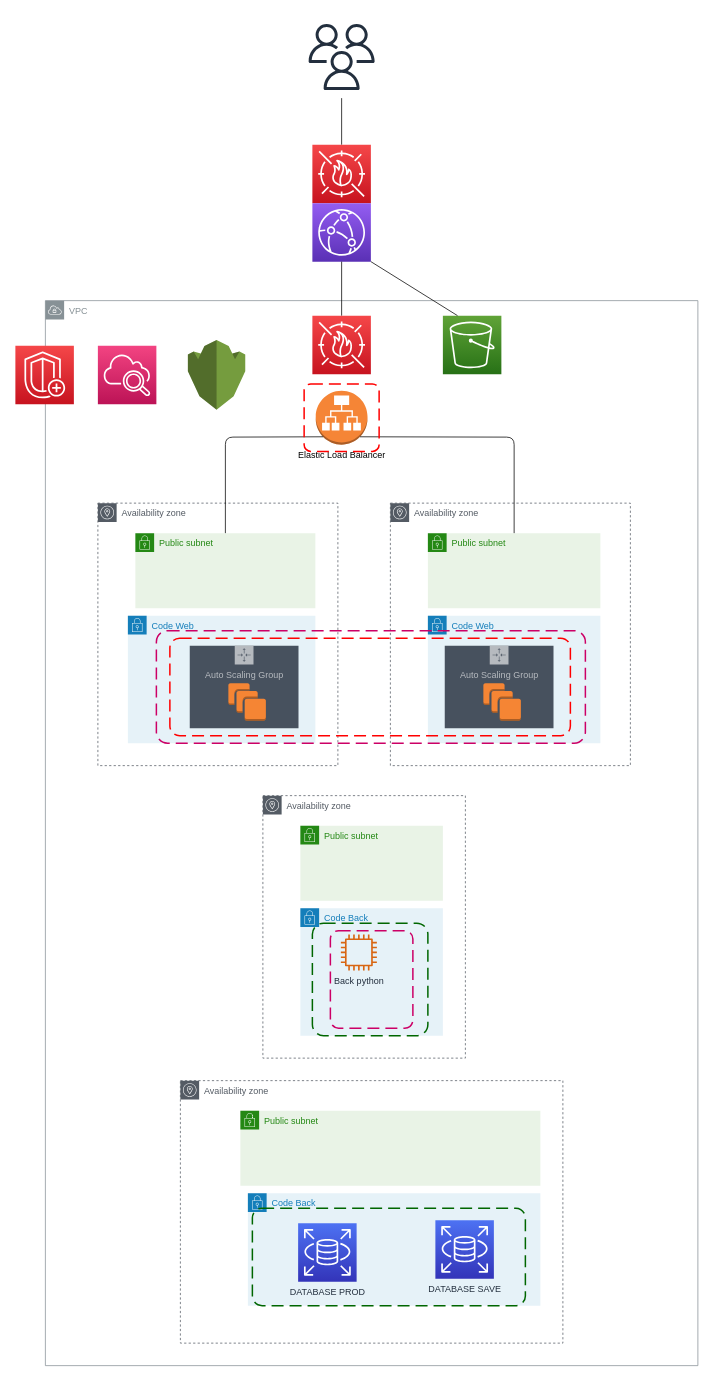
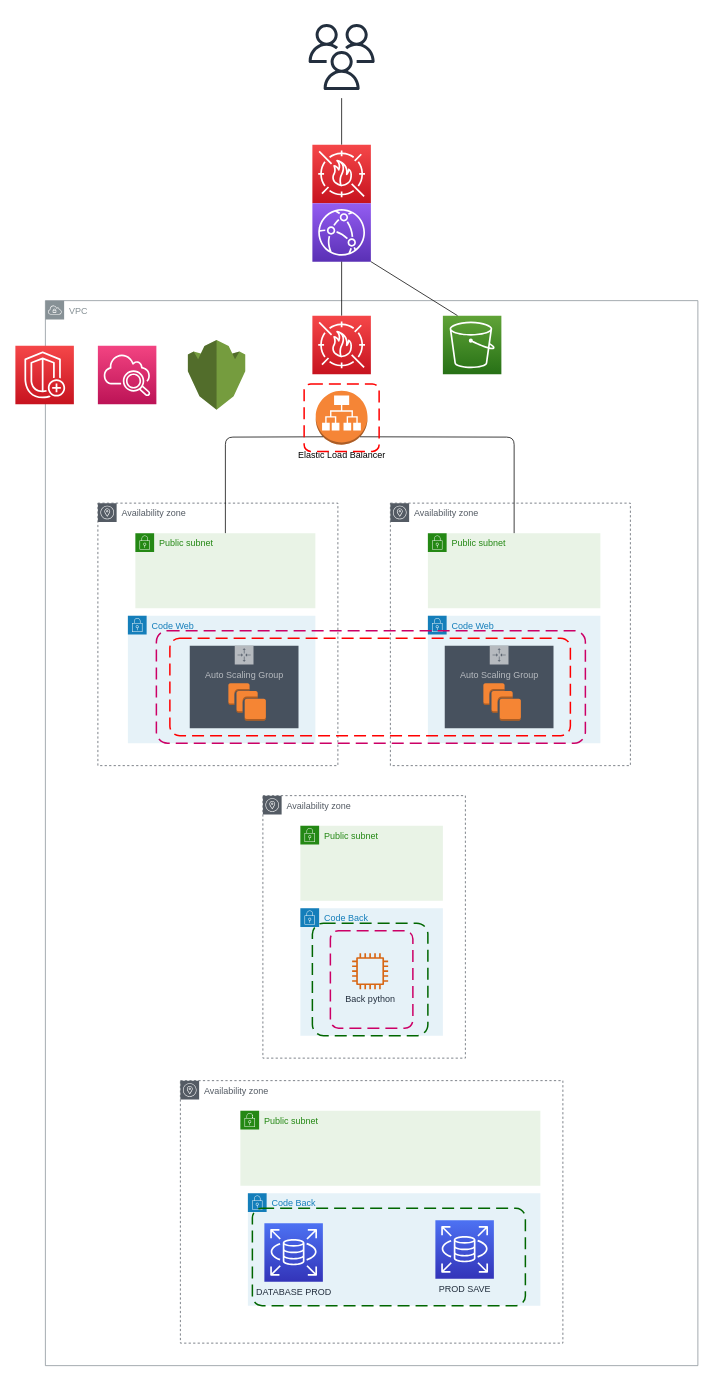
(359, 952) -> (370, 971)
(327, 1252) -> (294, 1252)
(465, 1289) -> (465, 1289)
